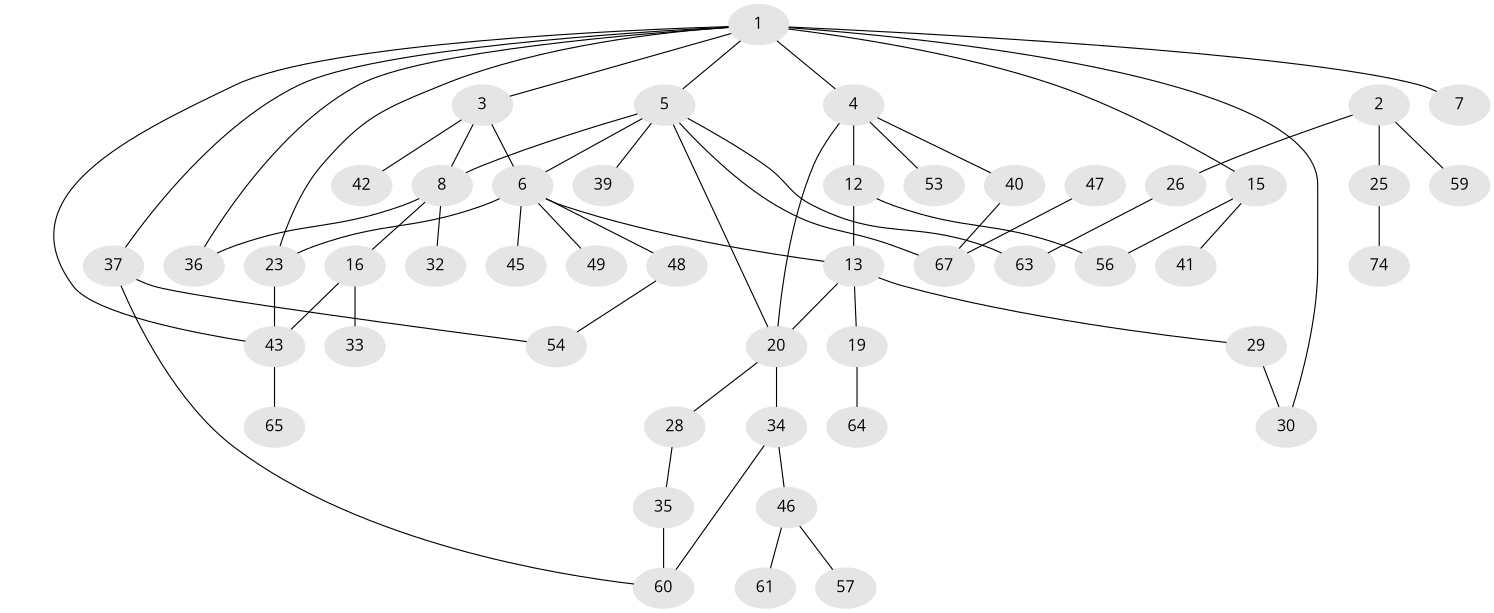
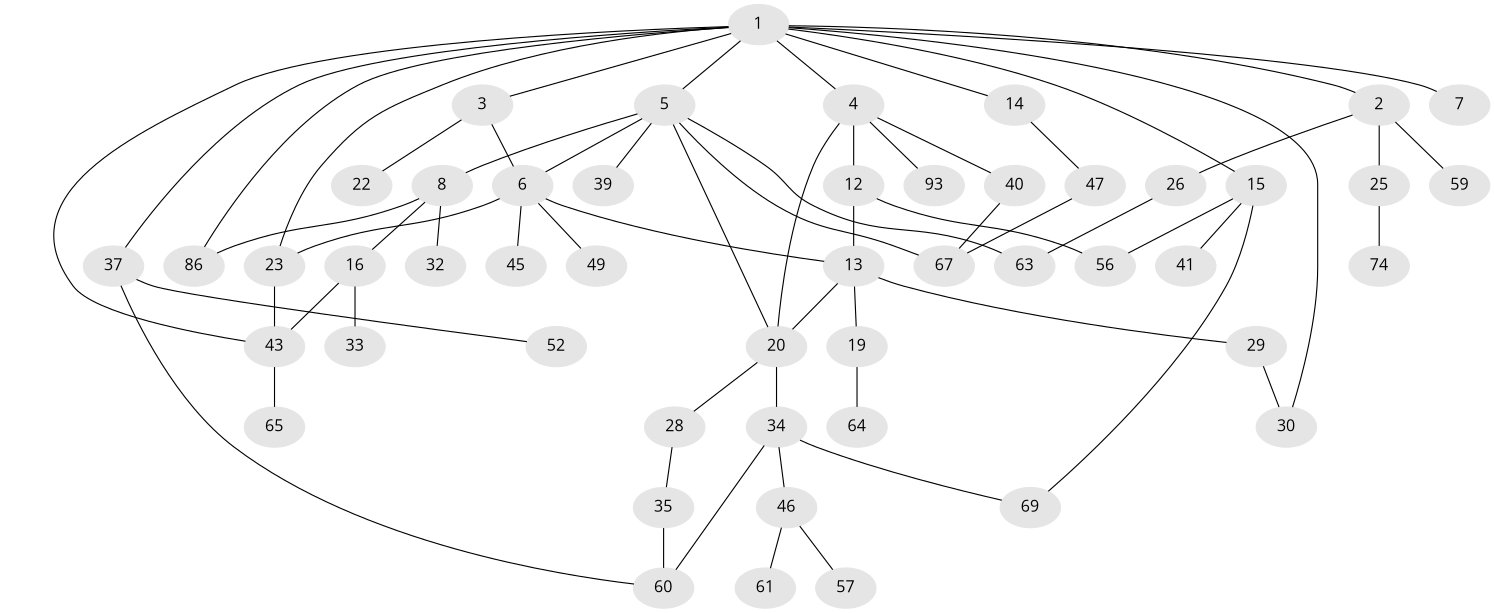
none -> (1074, 42)
none -> (1015, 105)
(462, 145) -> none
(362, 186) -> (362, 186)
(934, 186) -> (934, 186)
(194, 266) -> (194, 266)
(677, 266) -> none
(556, 347) -> (556, 347)
none -> (1030, 508)
